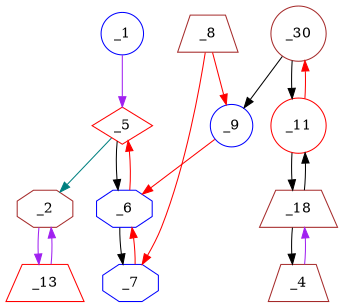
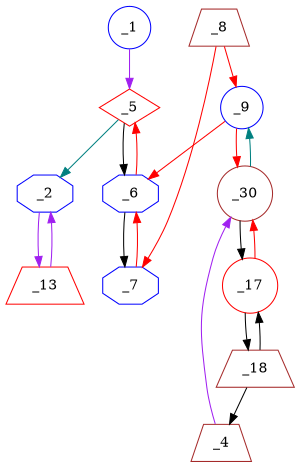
(266, 78) -> (250, 152)
(299, 126) -> (250, 286)
none -> (236, 143)
(45, 209) -> (45, 194)
(305, 251) -> (201, 324)
